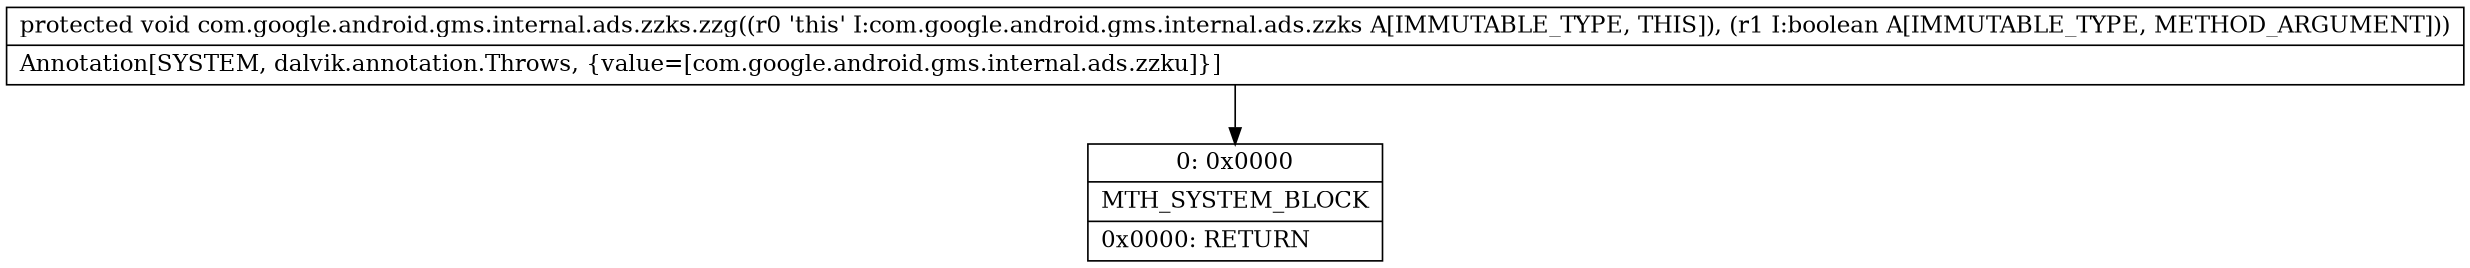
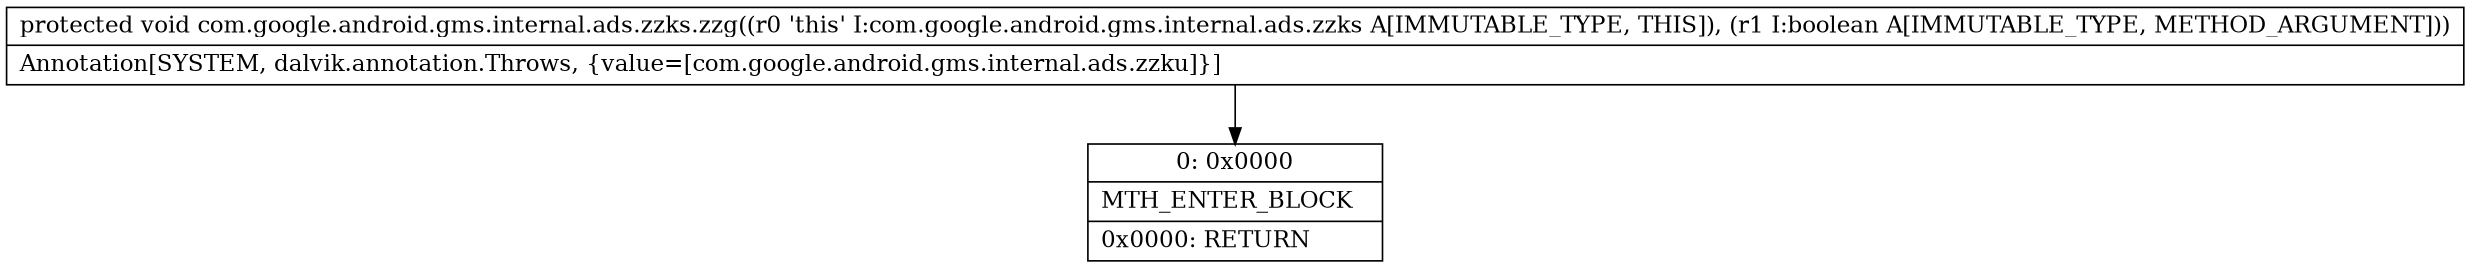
(1235, 201) -> (1228, 201)
